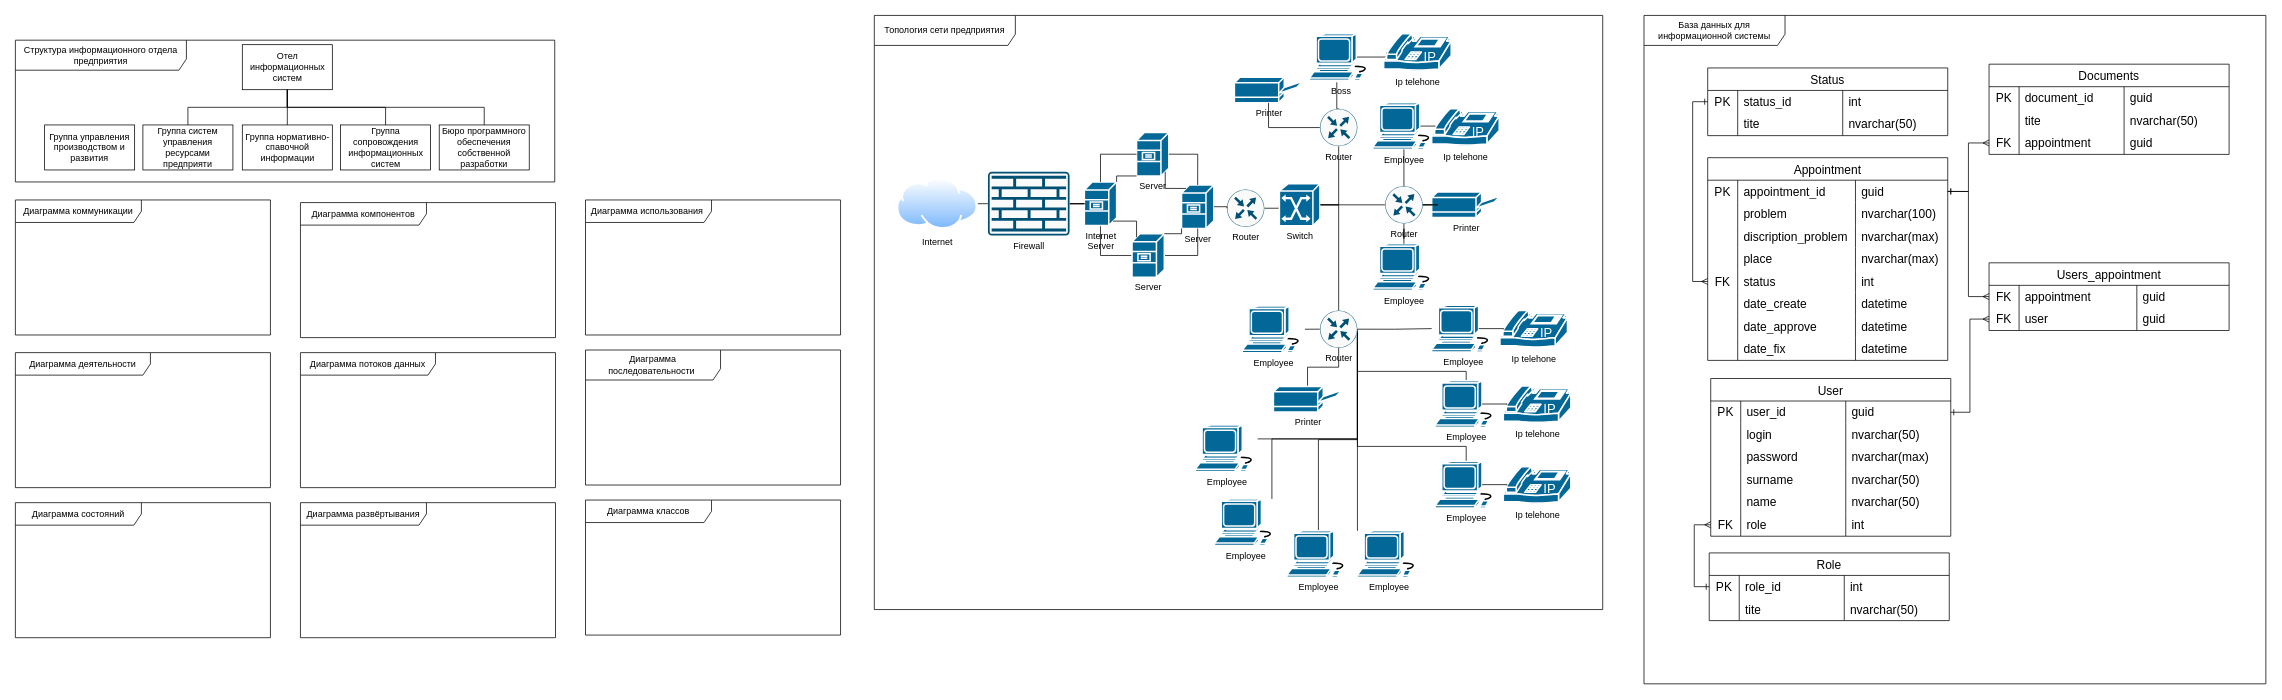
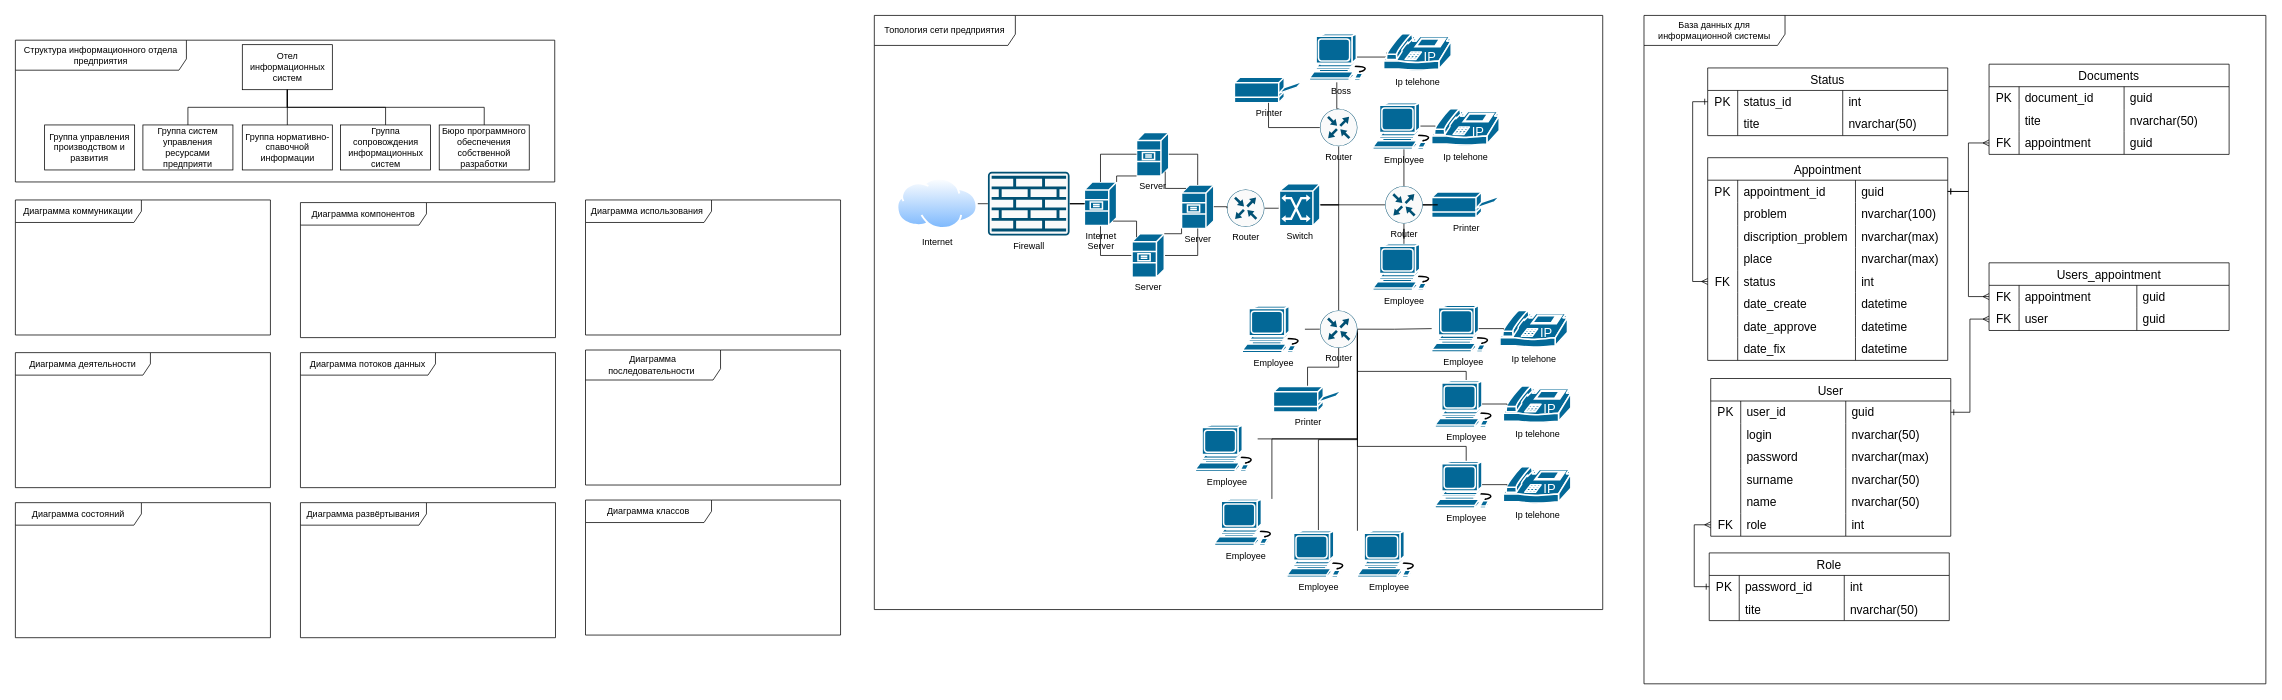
(1765, 587) -> (1780, 587)
